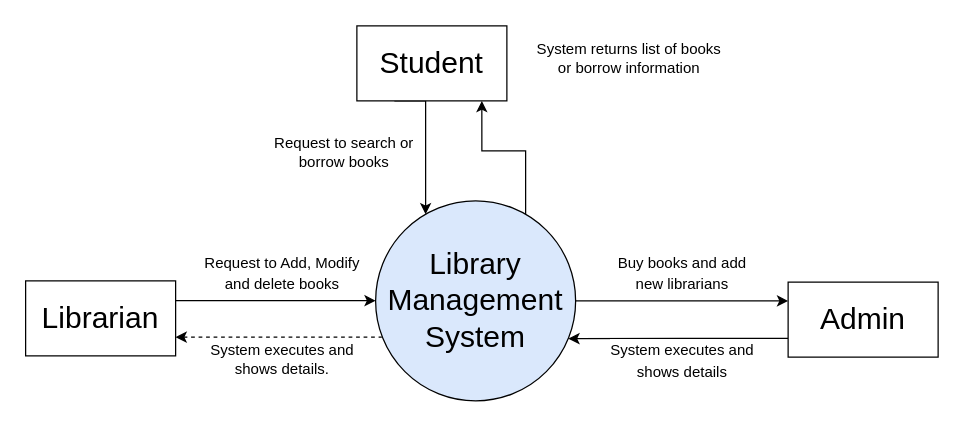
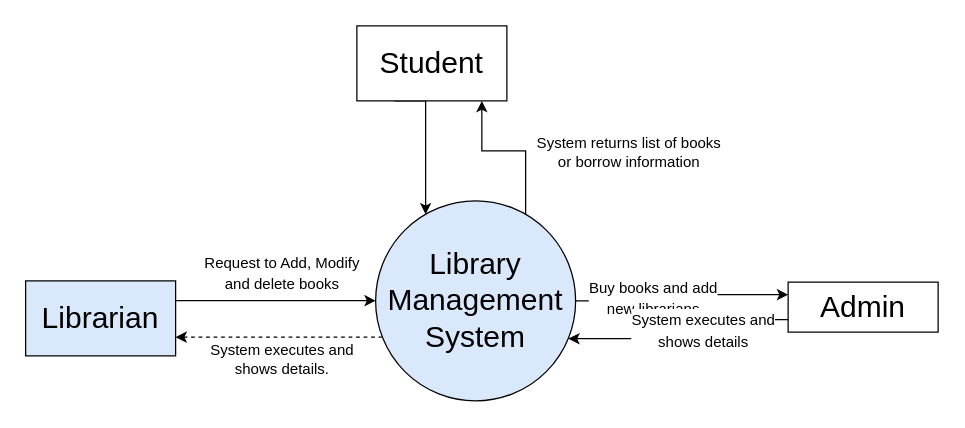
(629, 58) -> (629, 151)
(344, 151) -> none
(101, 318) -> (101, 318)
(863, 319) -> (863, 307)
